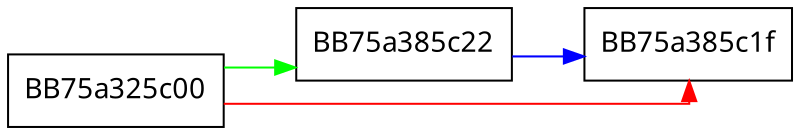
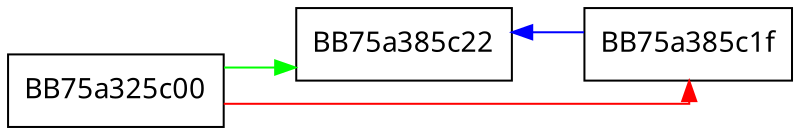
(538, 56) -> (558, 32)
